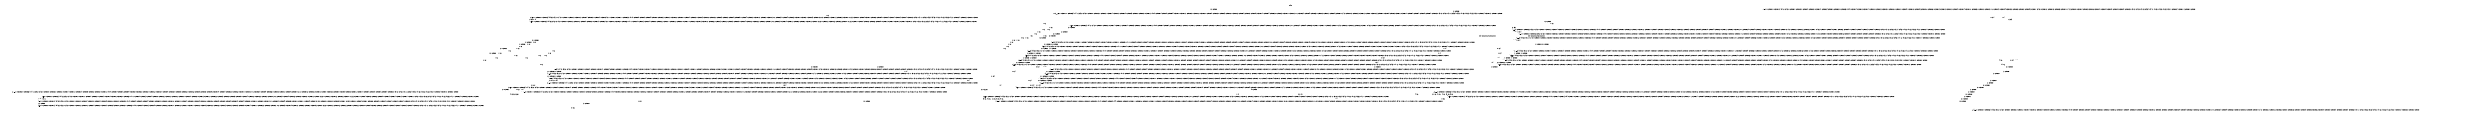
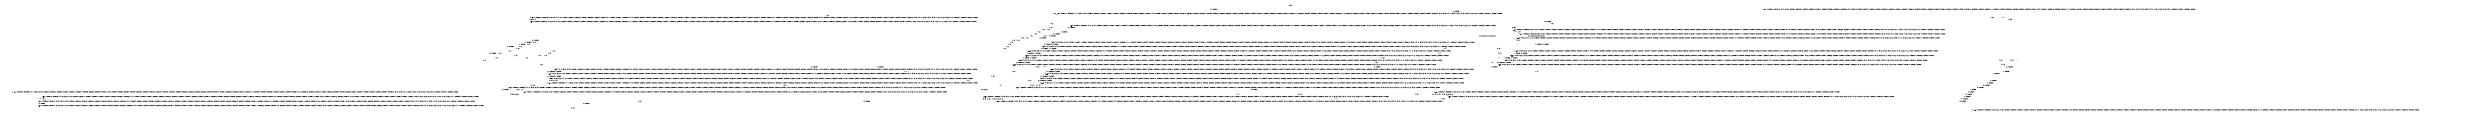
(800, 22) -> (801, 22)
(502, 53) -> (731, 15)
(794, 76) -> (1498, 67)
